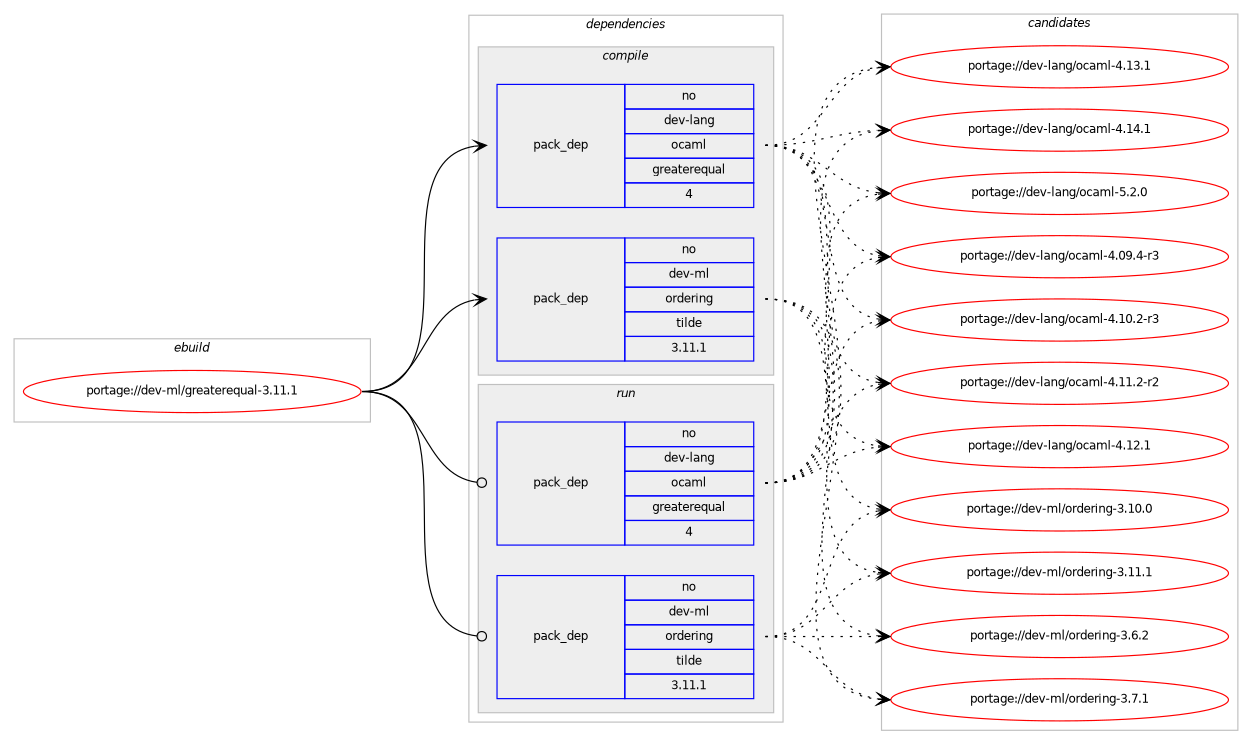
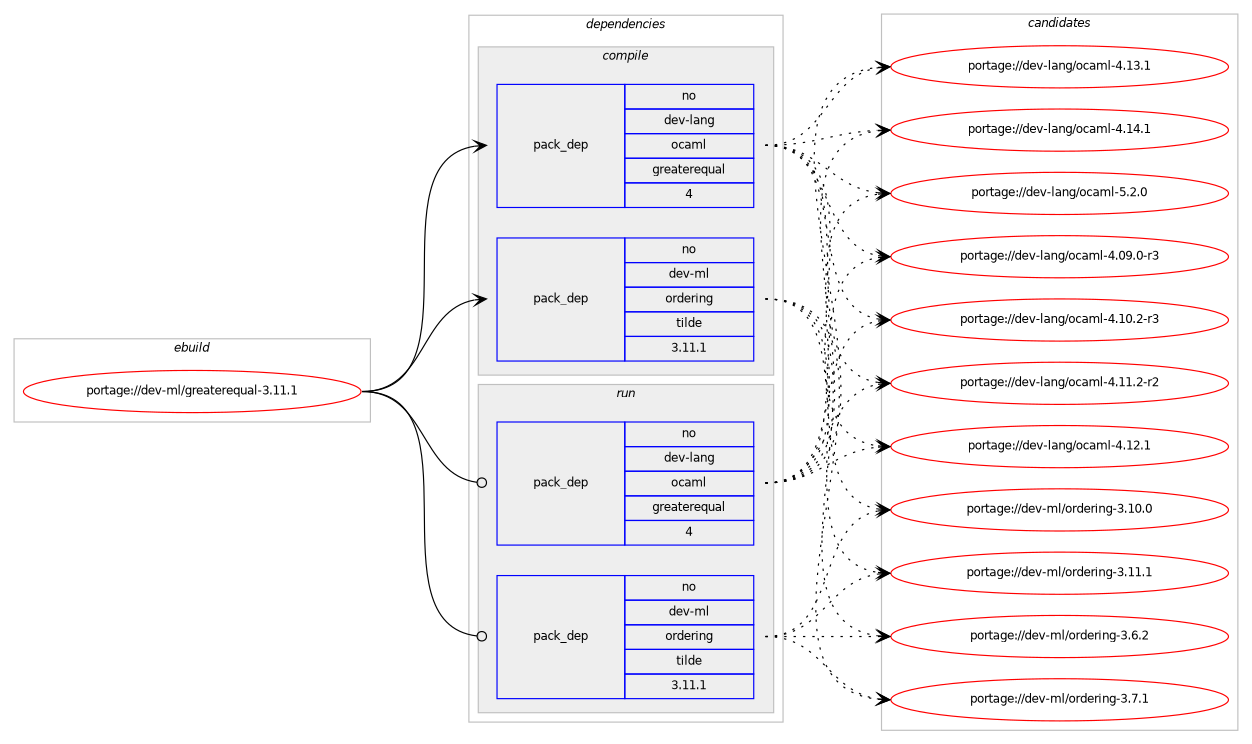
(1060, 257) -> (1060, 257)
